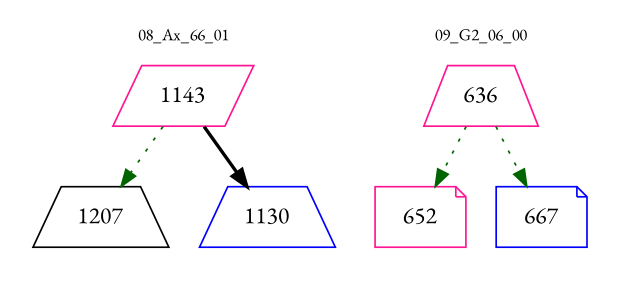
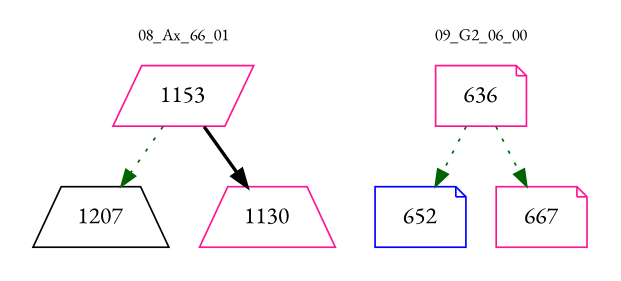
(183, 96) -> (183, 96)
(481, 96) -> (481, 96)
(267, 217) -> (267, 217)
(420, 217) -> (420, 217)
(542, 217) -> (542, 217)
